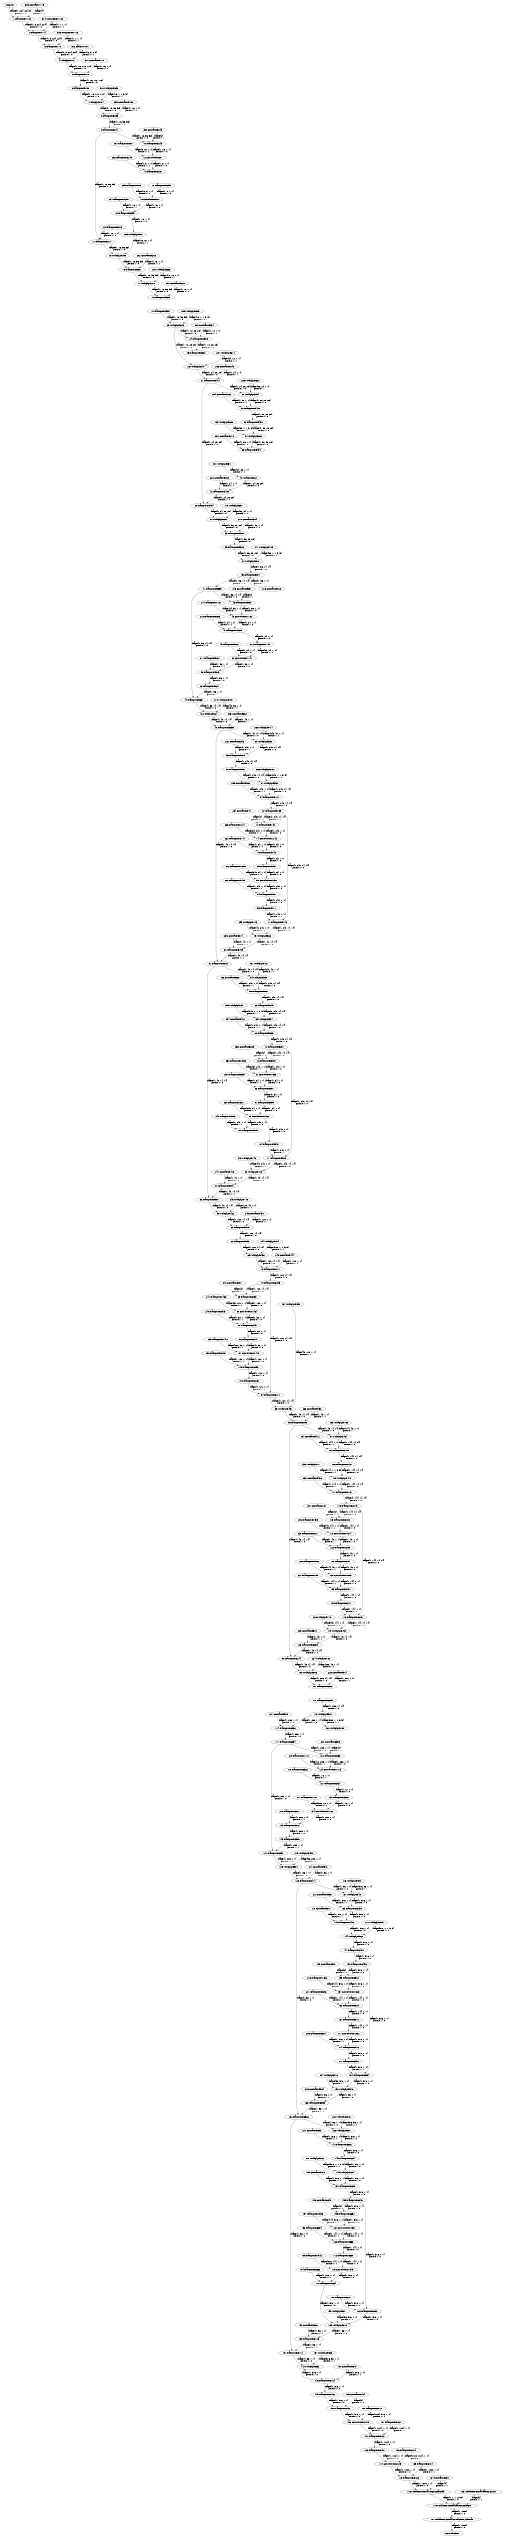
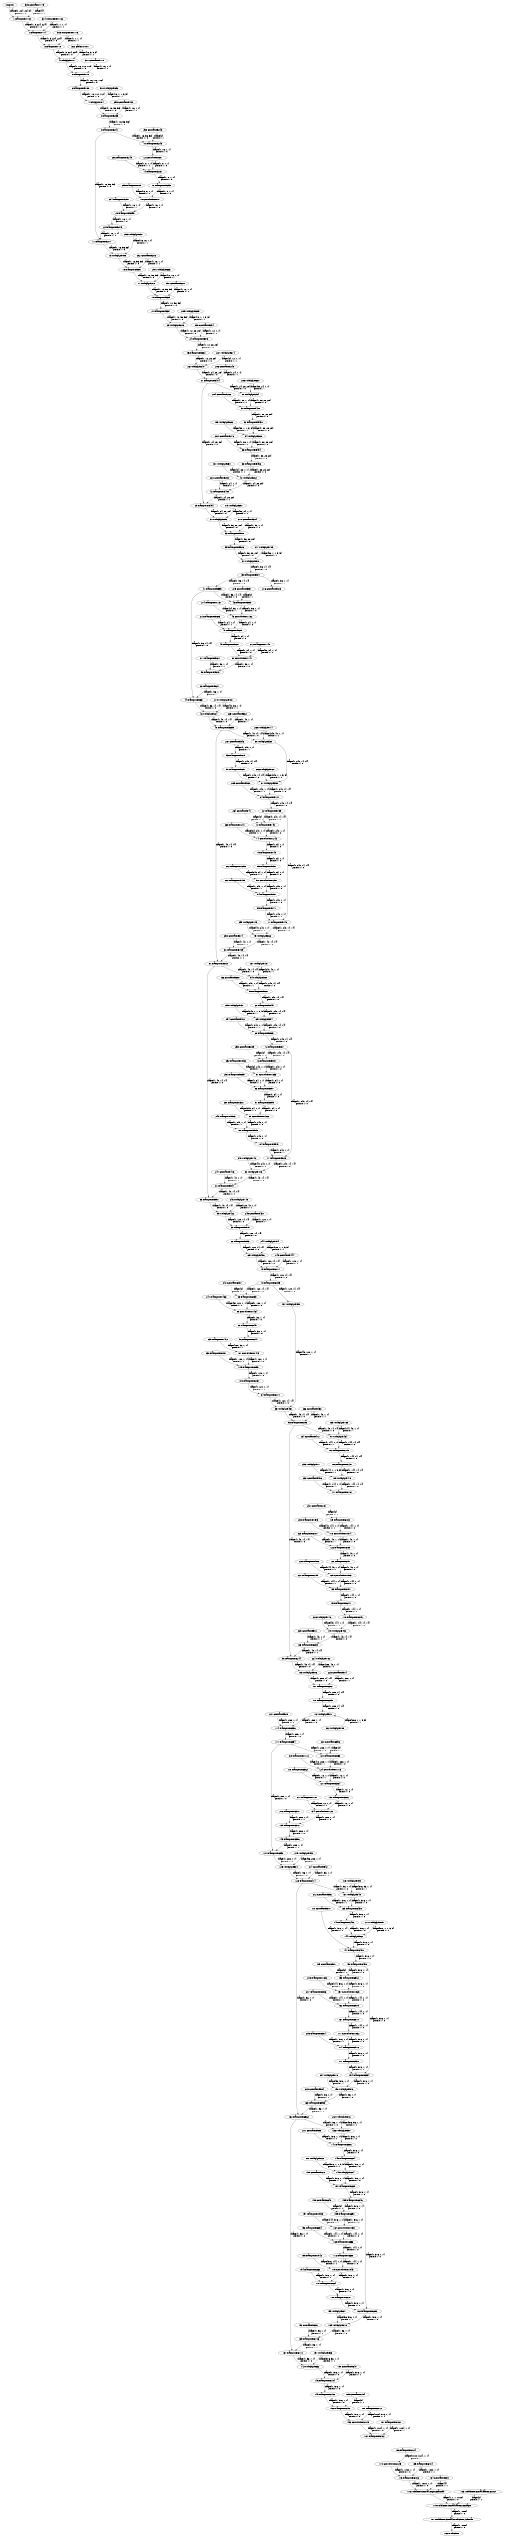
(123, 144) -> none
none -> (157, 178)
(132, 223) -> (113, 218)
none -> (161, 304)
(176, 349) -> (196, 359)
none -> (251, 464)
(254, 585) -> (268, 579)
(250, 636) -> (231, 637)
(210, 679) -> none
(255, 750) -> (287, 762)
(235, 839) -> none
(269, 1129) -> (248, 1140)
(215, 1312) -> none
(270, 1338) -> (280, 1293)
(248, 1346) -> none
(347, 1506) -> none
none -> (323, 1693)
(322, 1722) -> (344, 1719)
none -> (330, 1776)
(327, 1917) -> (329, 1933)
(320, 2306) -> (333, 2290)
(304, 2377) -> (322, 2372)
(374, 2450) -> none
